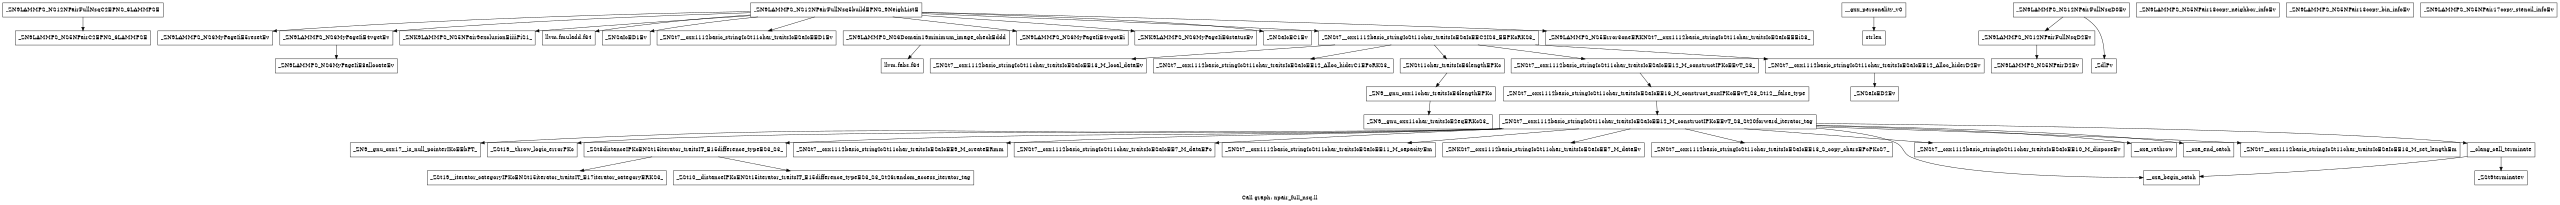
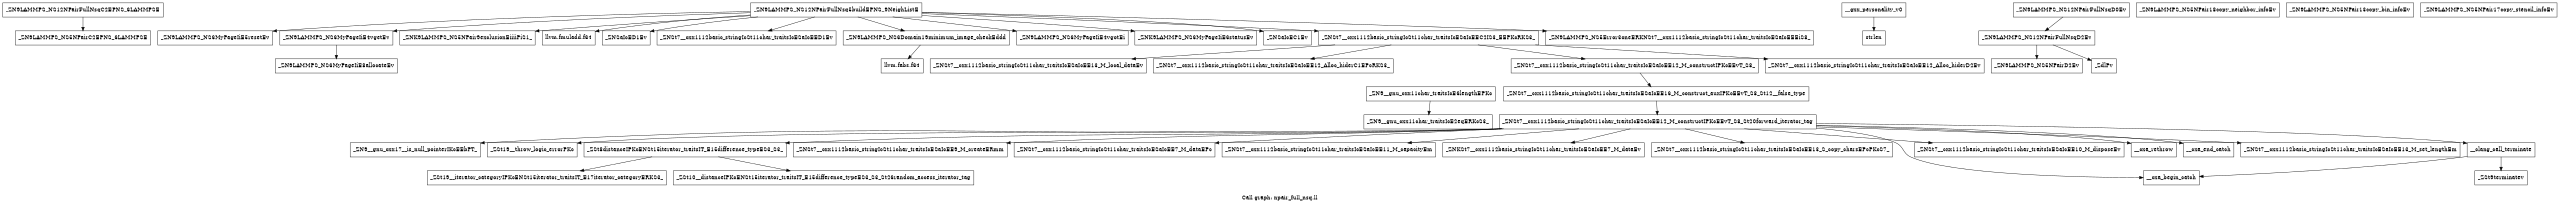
none -> (879, 23)
(2100, 33) -> (2070, 52)
(1452, 66) -> none
(1875, 94) -> none
